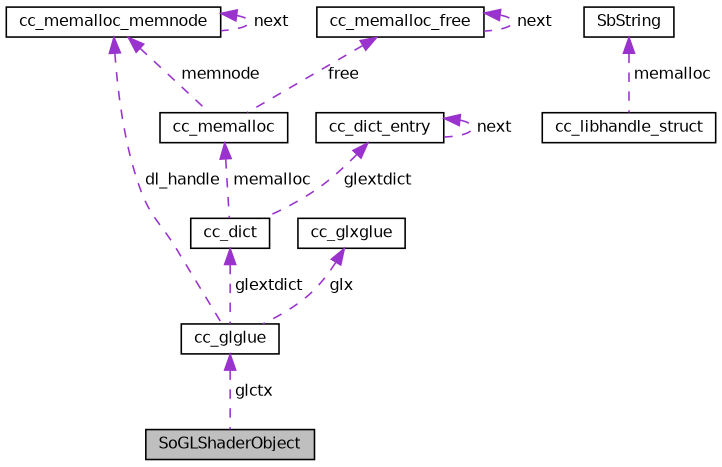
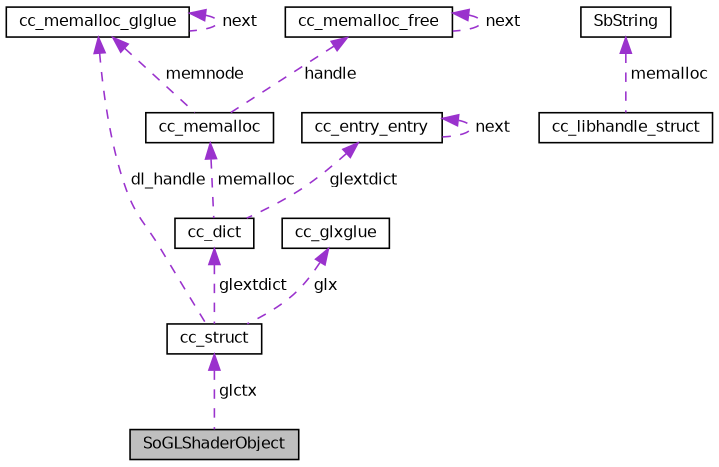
(114, 22) -> (98, 22)
(341, 75) -> (329, 75)
(380, 128) -> (372, 128)
(230, 339) -> (214, 339)
